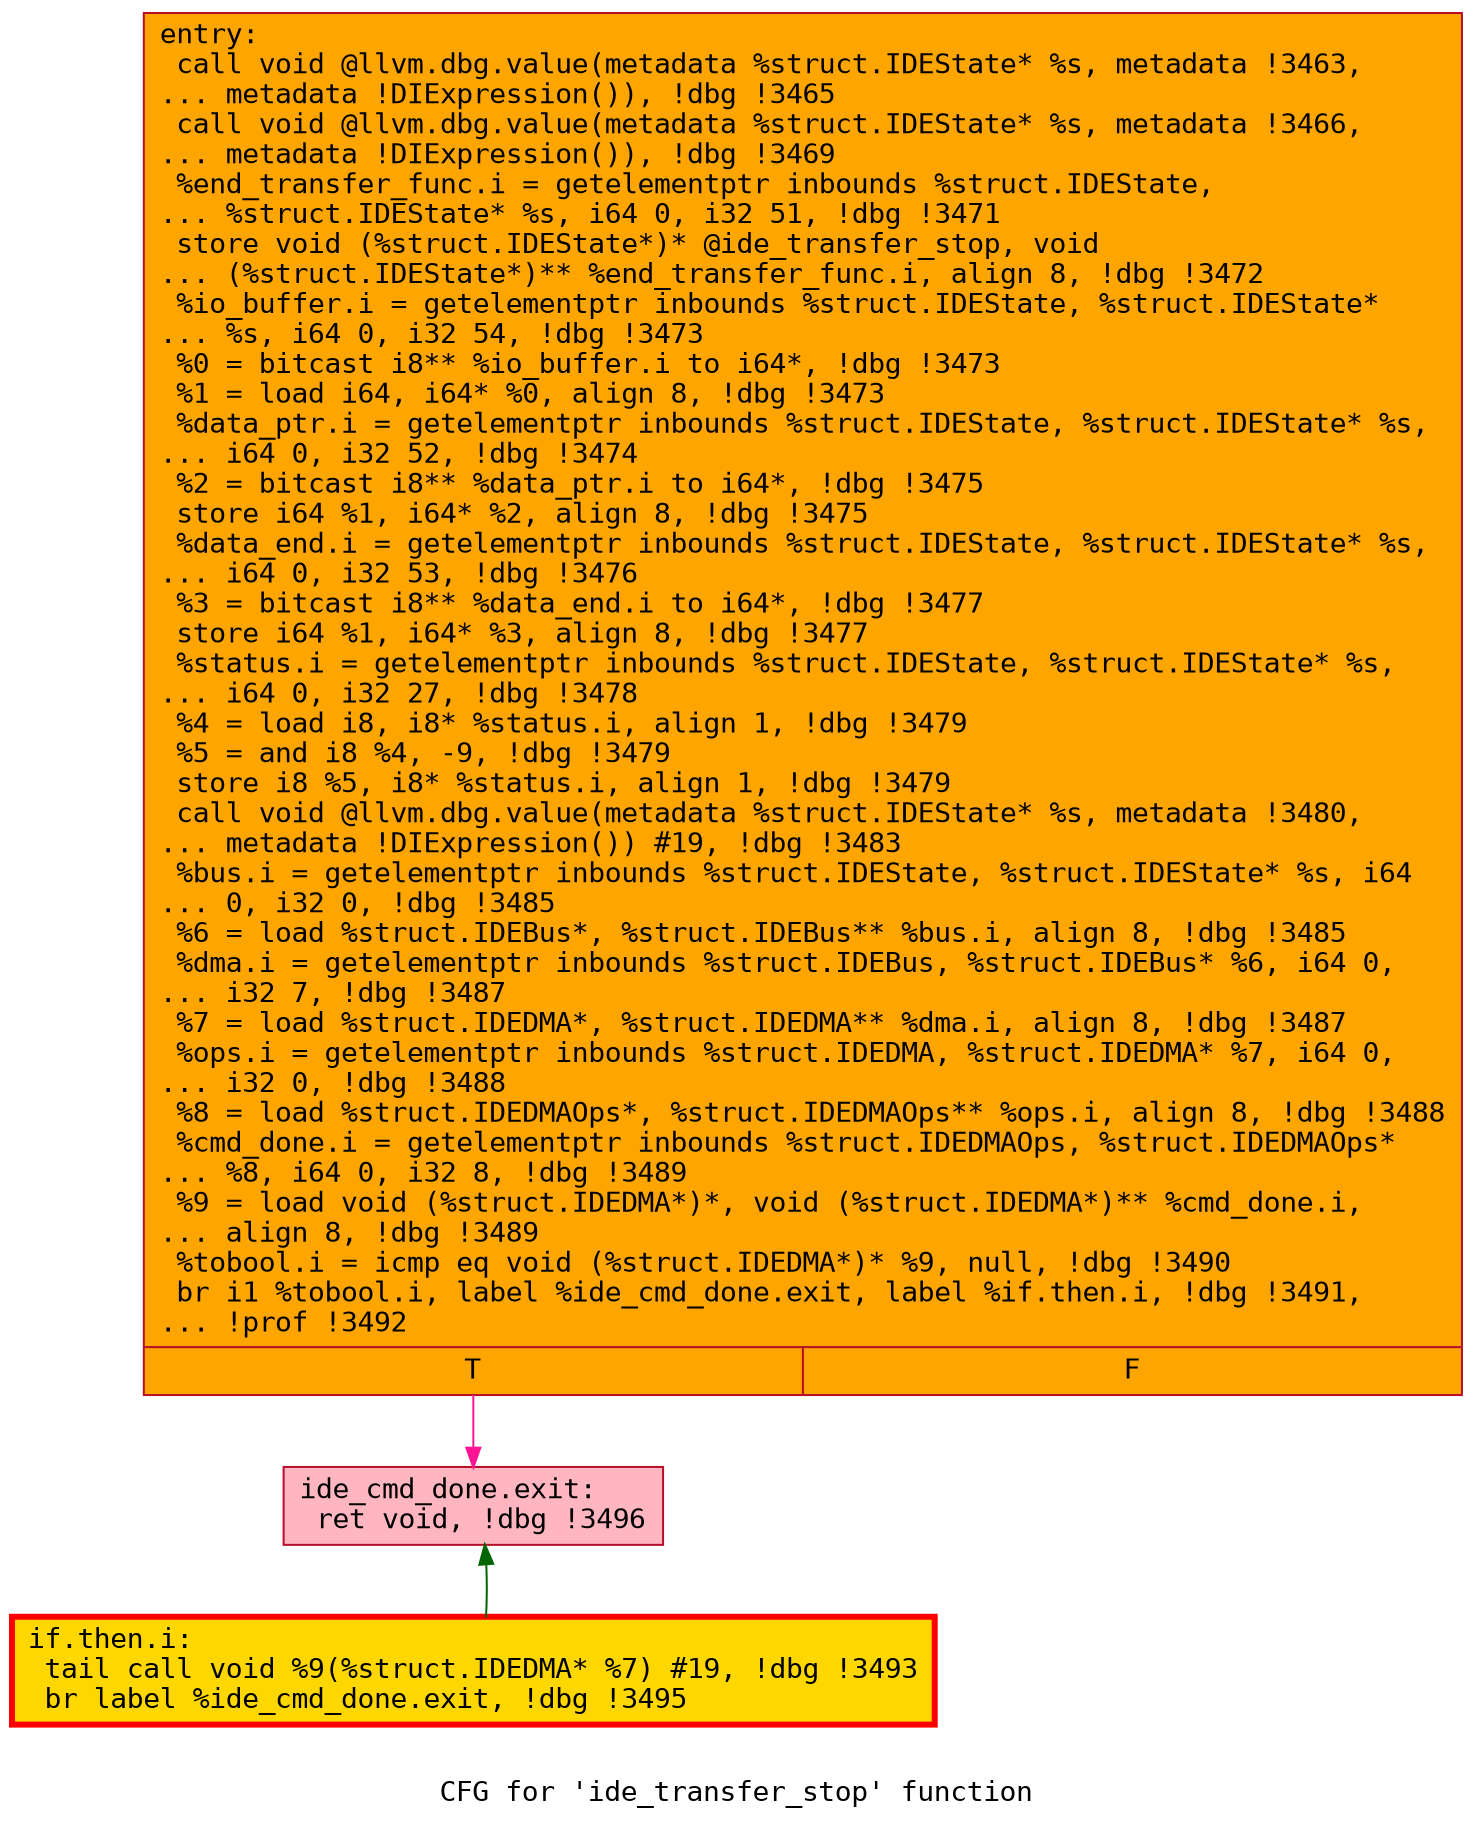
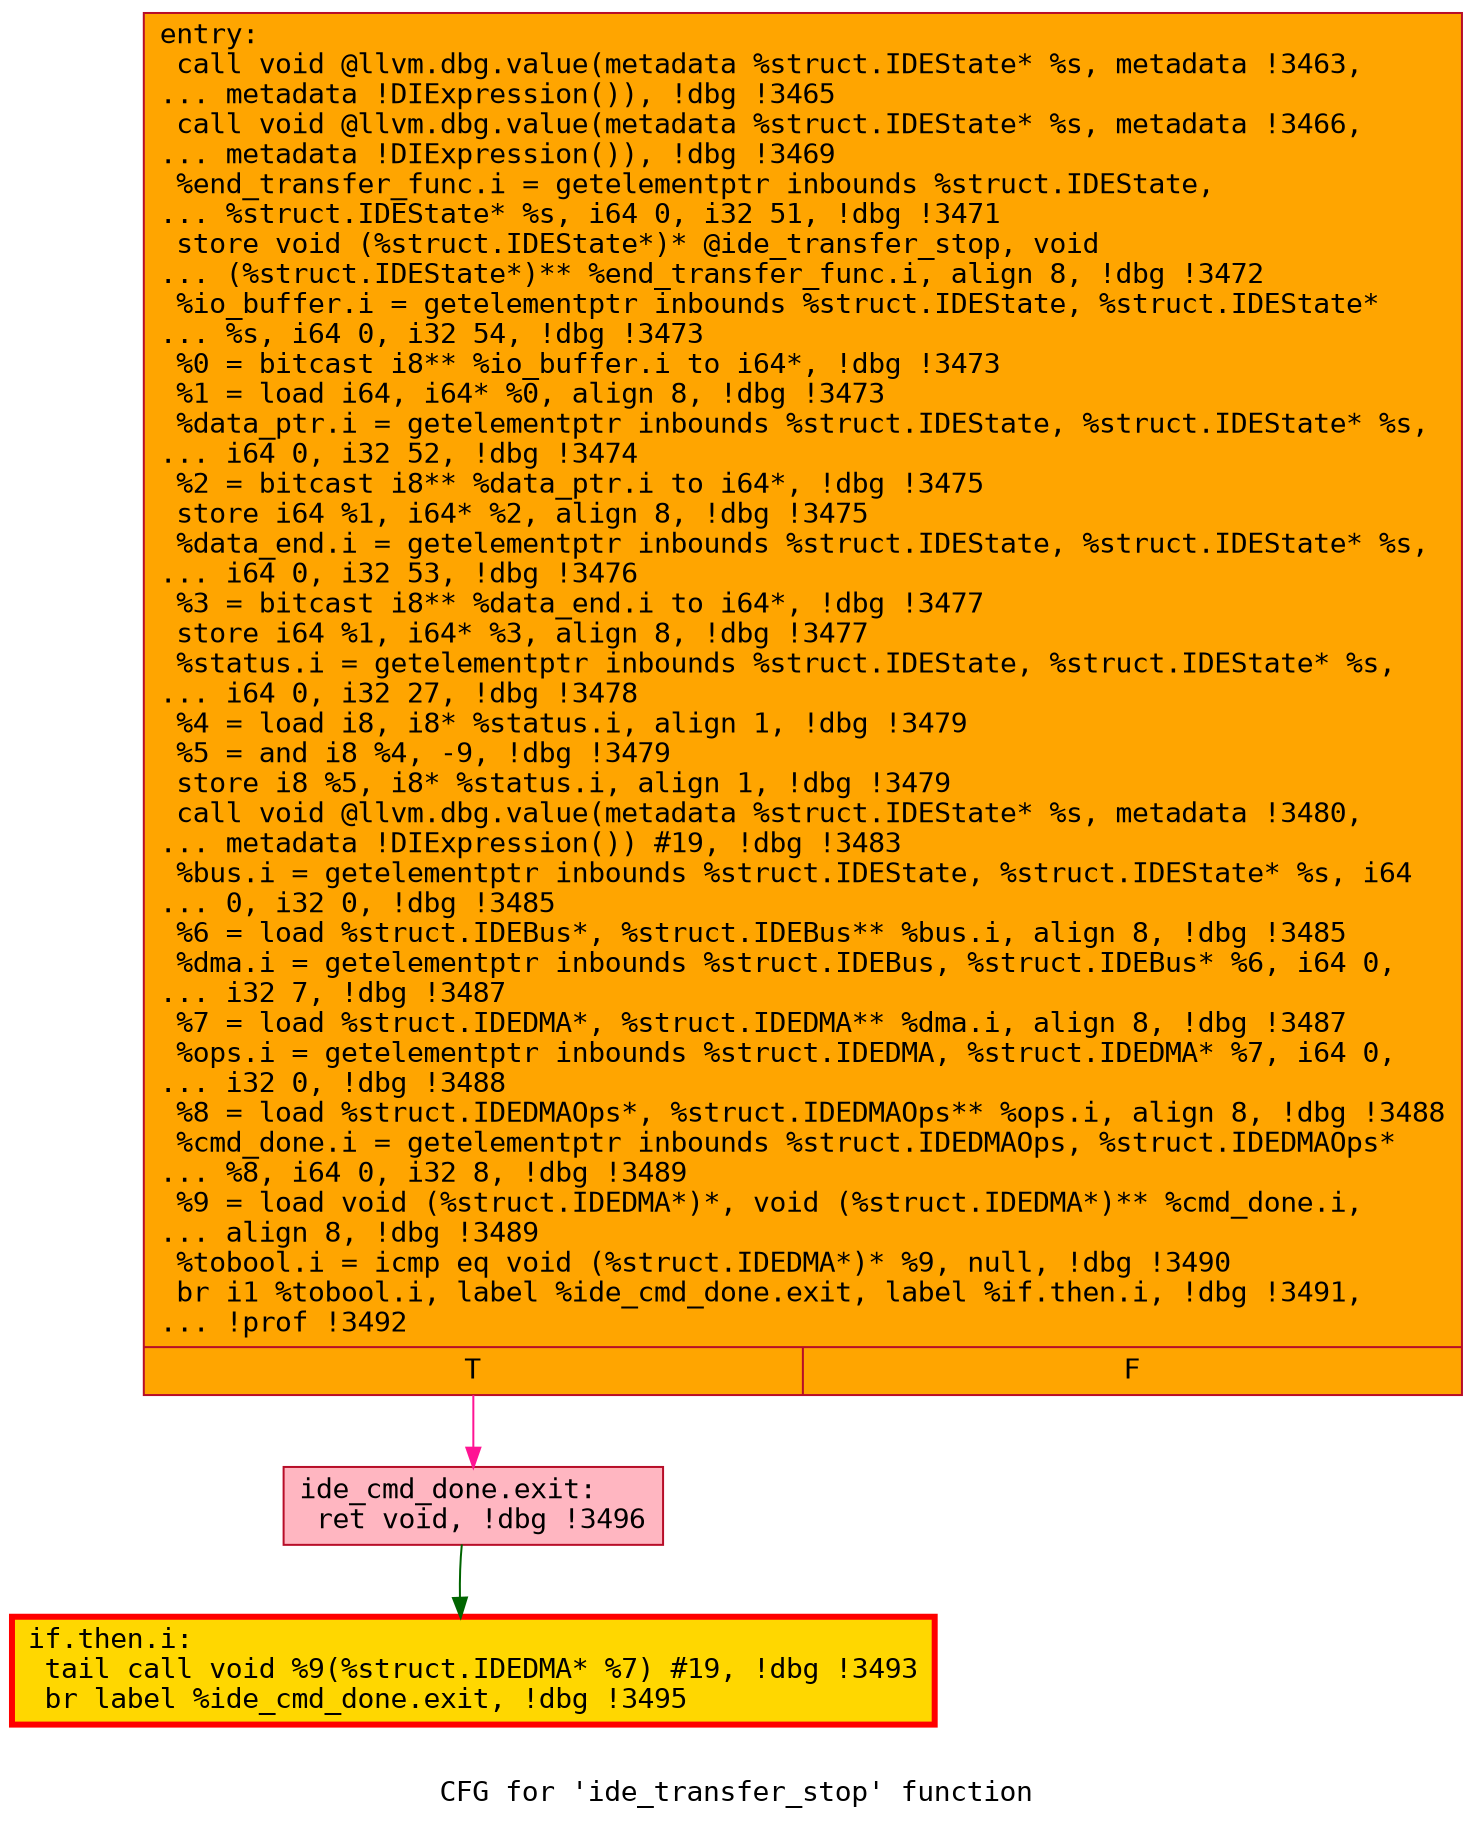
(487, 1591) -> (460, 1571)
